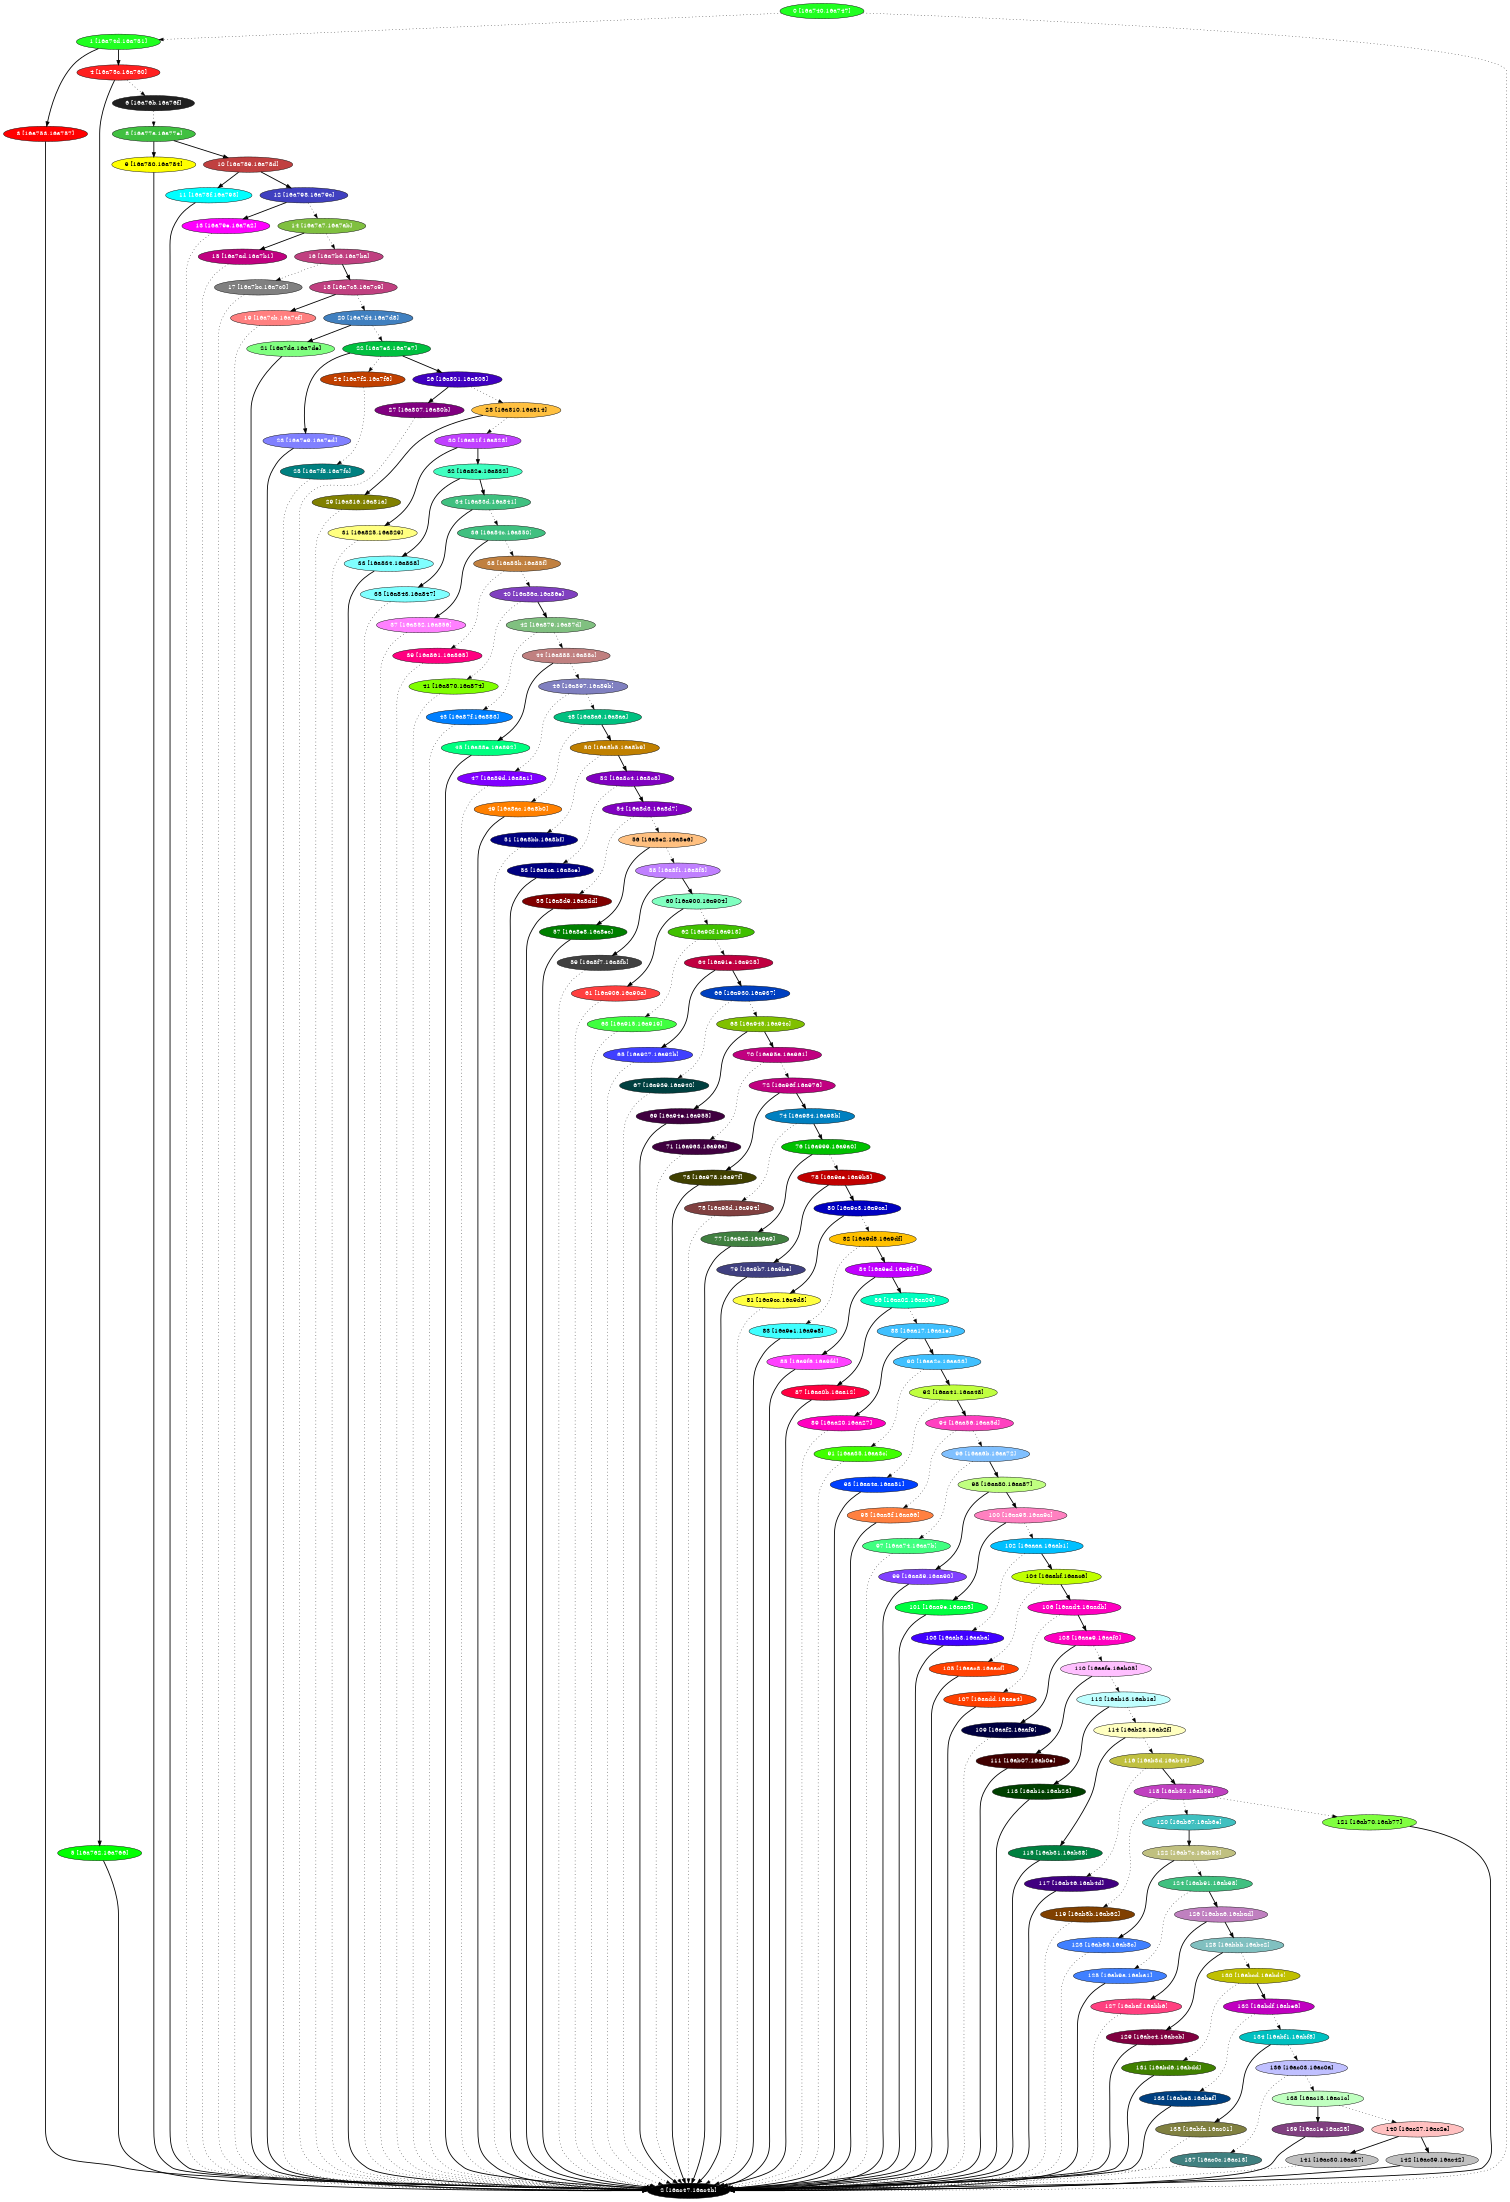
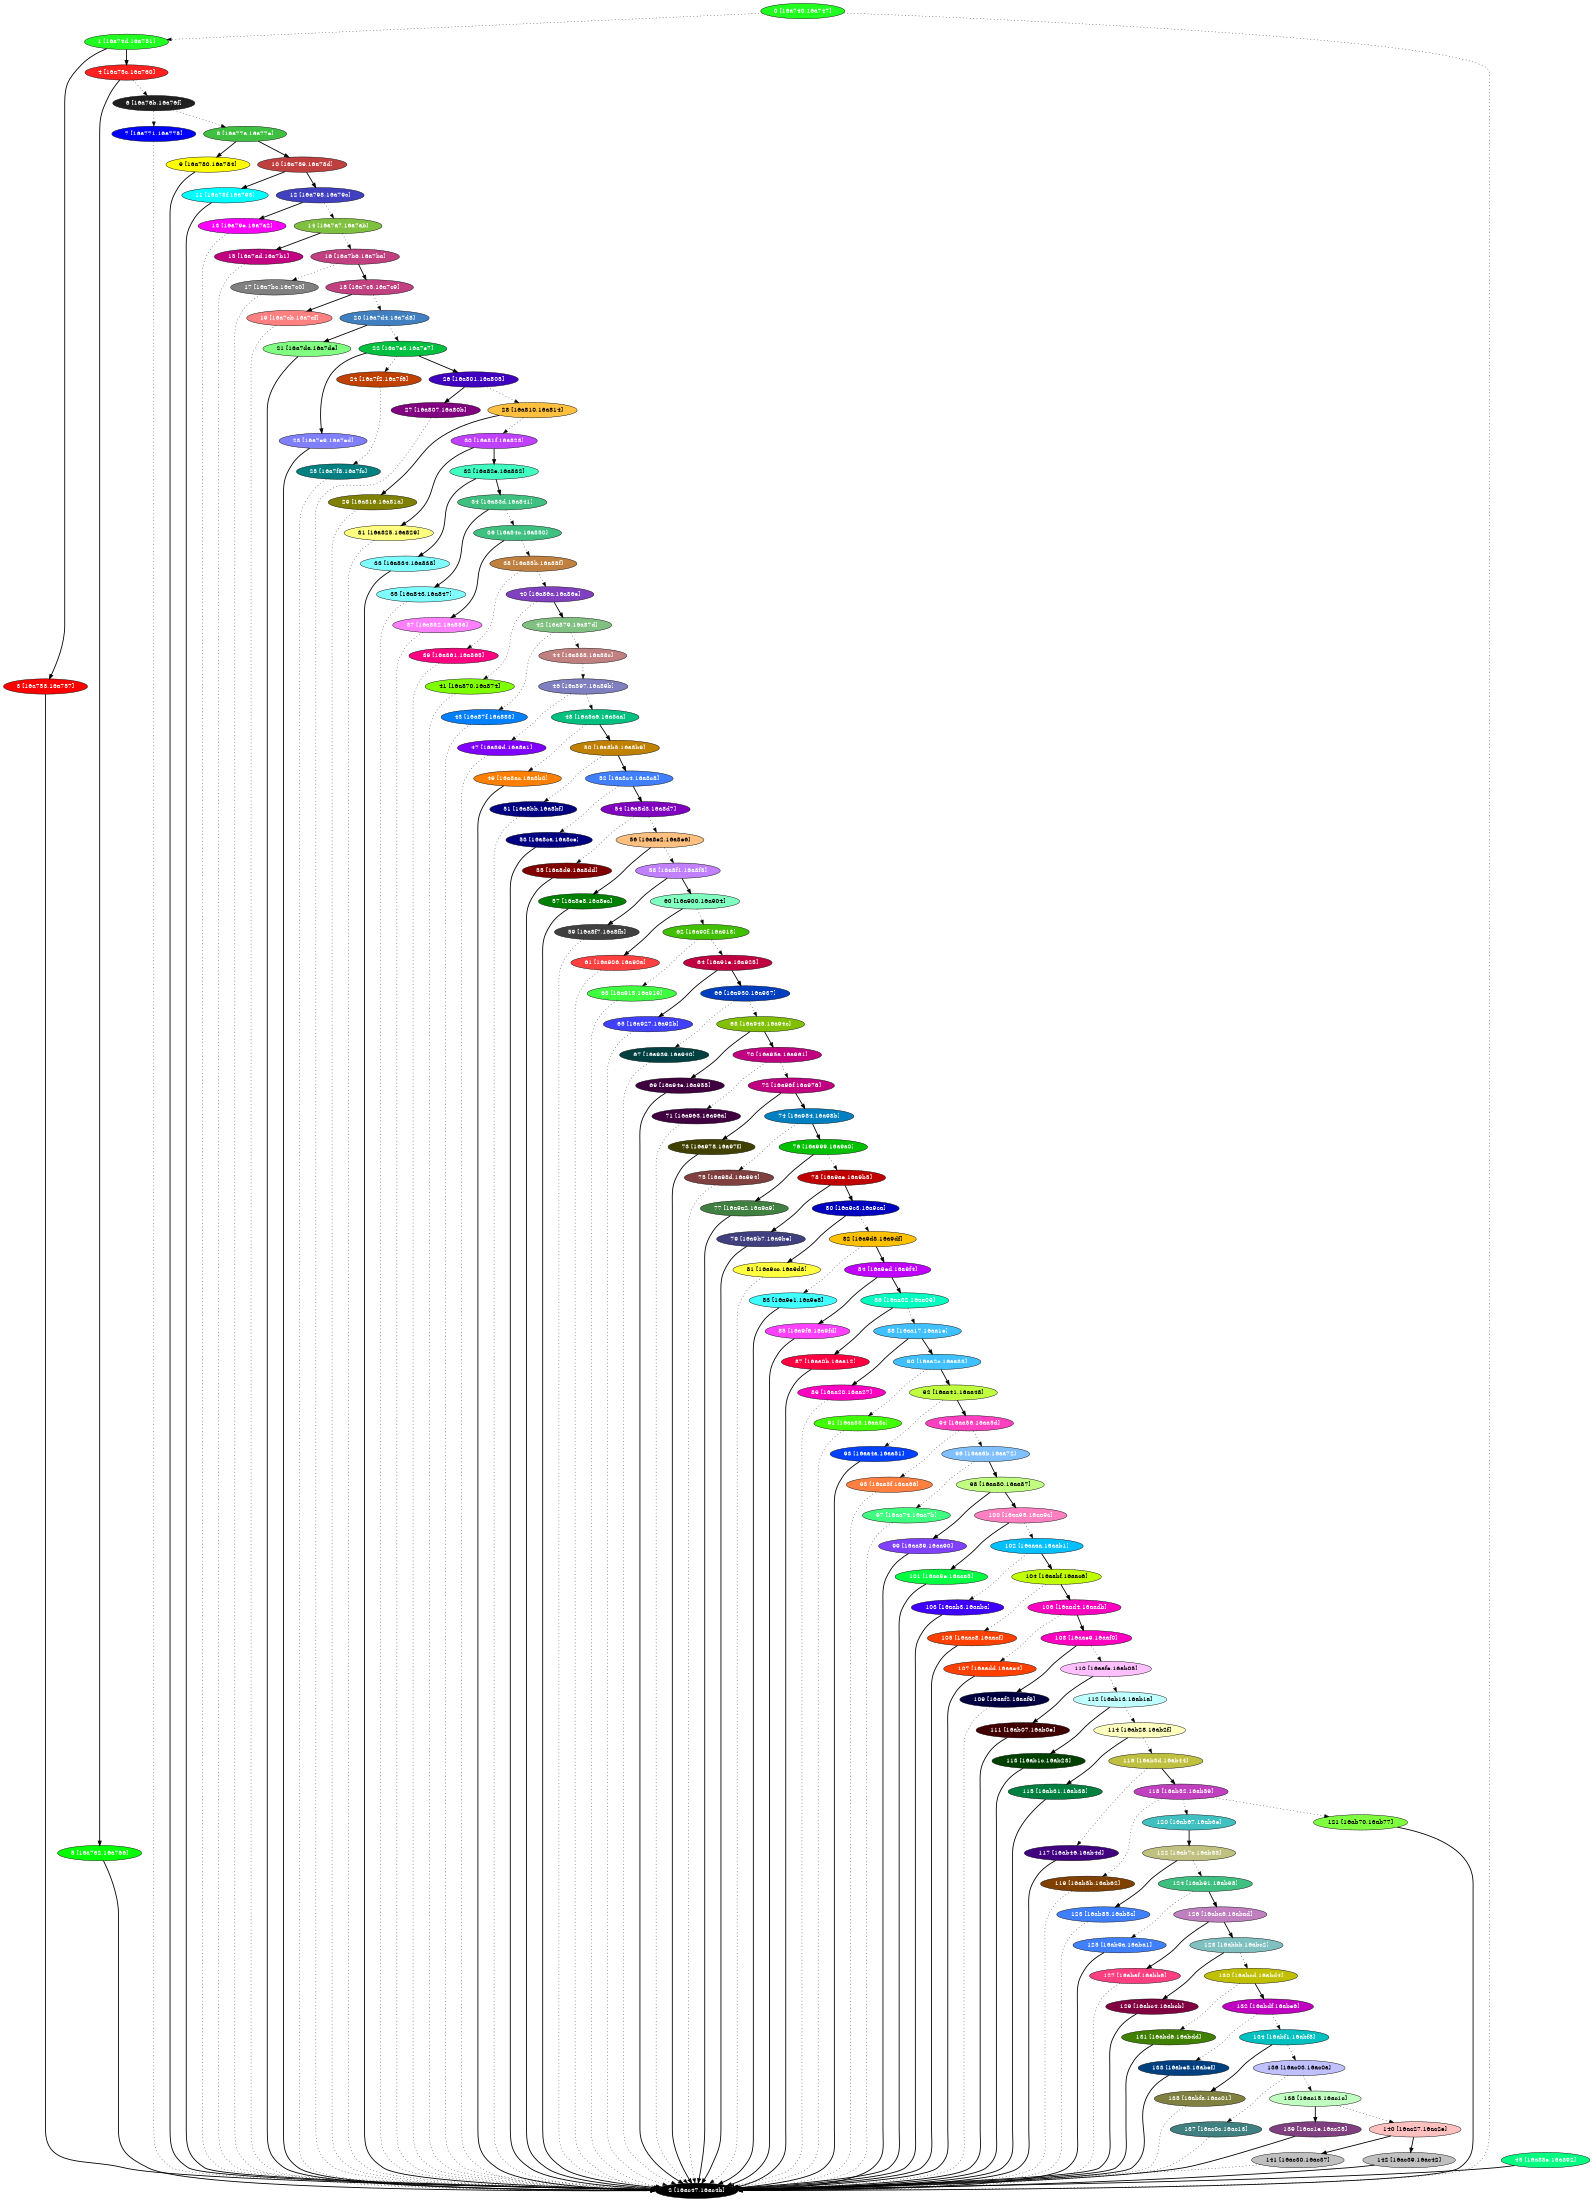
none -> (154, 134)
(526, 700) -> none
(630, 779) -> (629, 779)
(851, 1897) -> (851, 1878)
